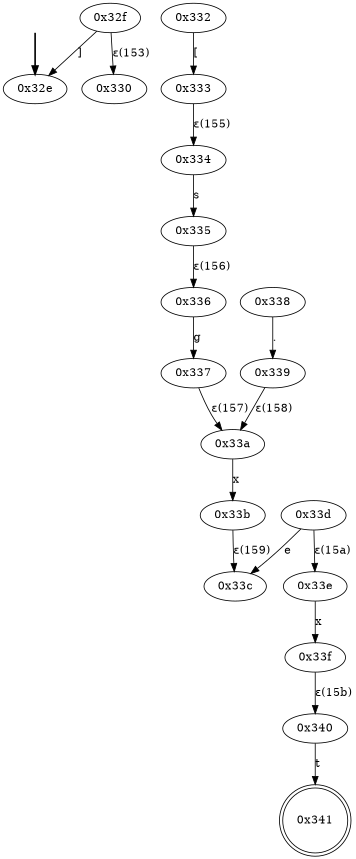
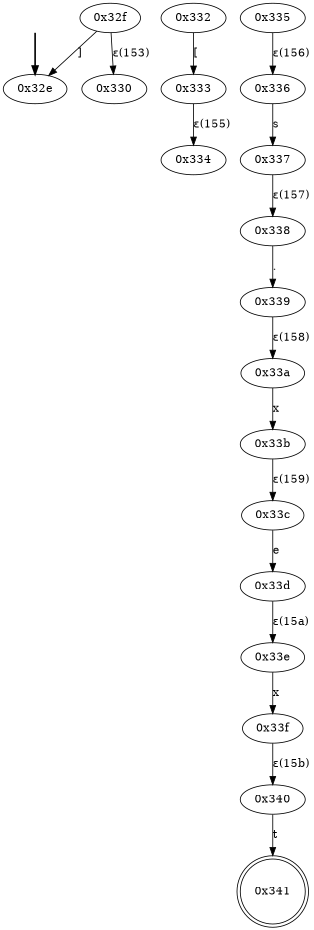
(194, 192) -> none
(198, 338) -> (276, 125)
(207, 406) -> (273, 192)
(280, 549) -> (273, 547)
